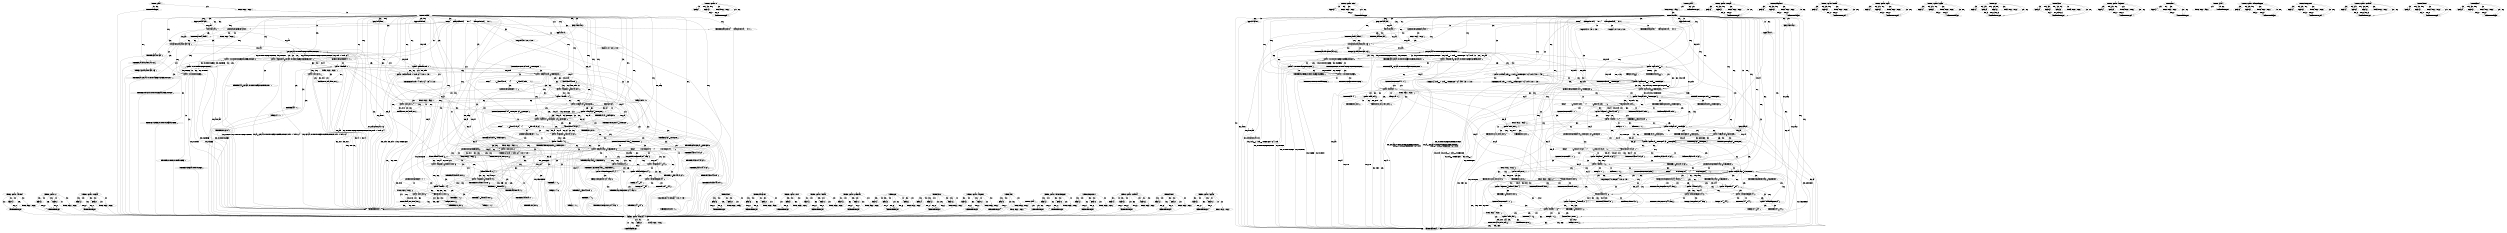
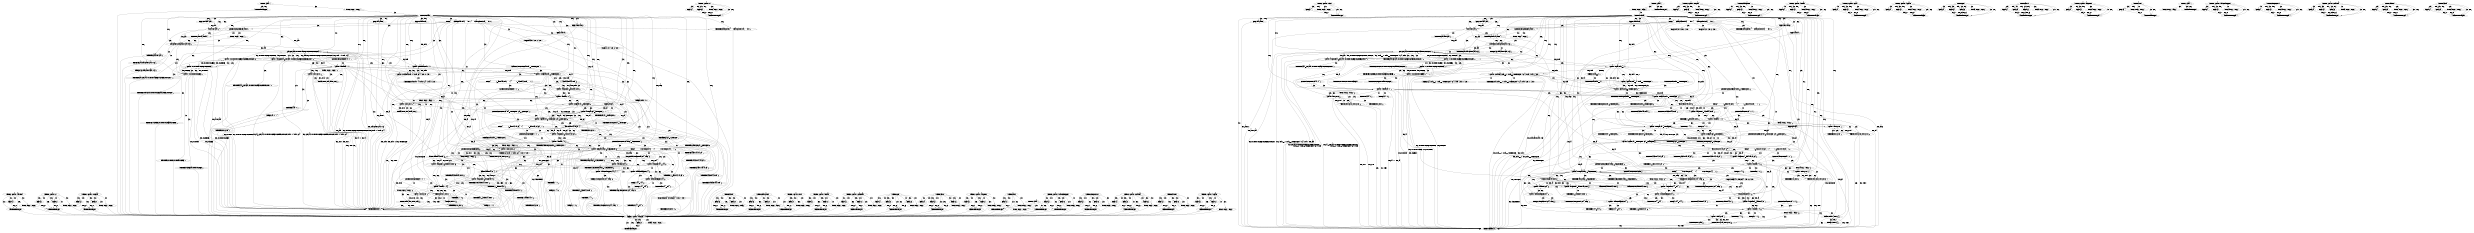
(1654, 70) -> (1594, 78)
(1667, 75) -> none
(1666, 86) -> (1648, 86)
(1688, 93) -> (1627, 93)
